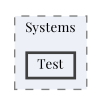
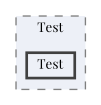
(51, 29) -> (51, 29)
